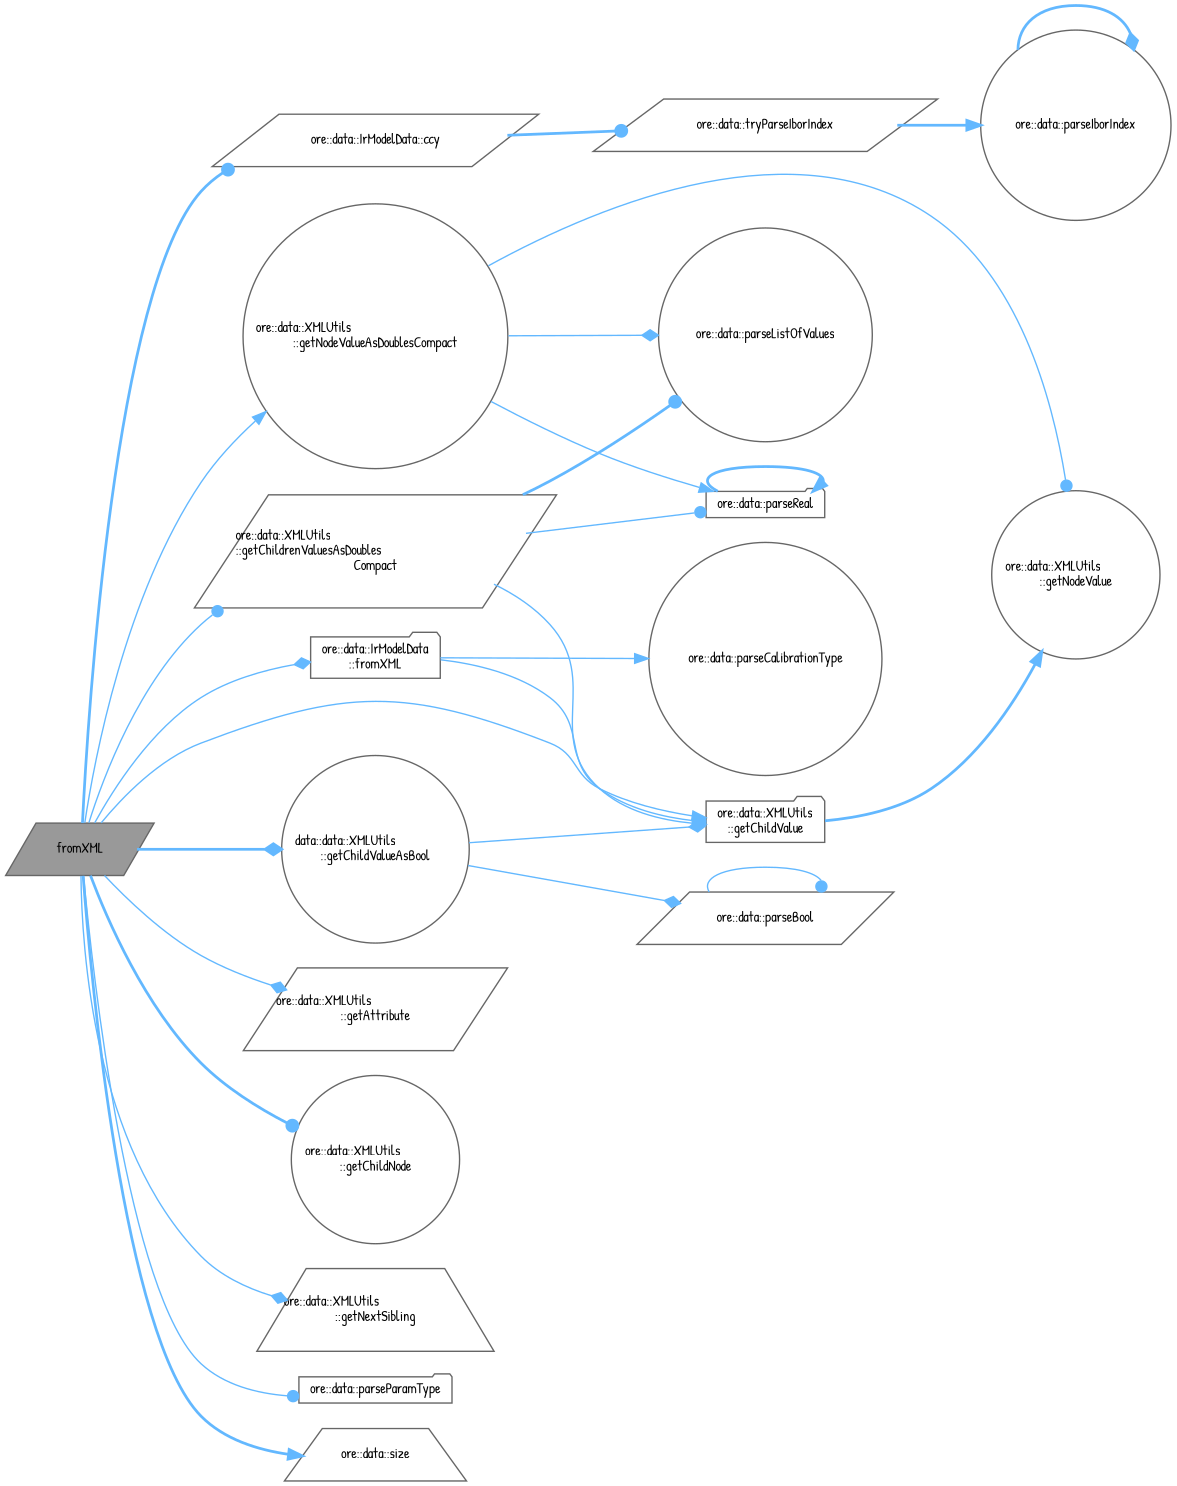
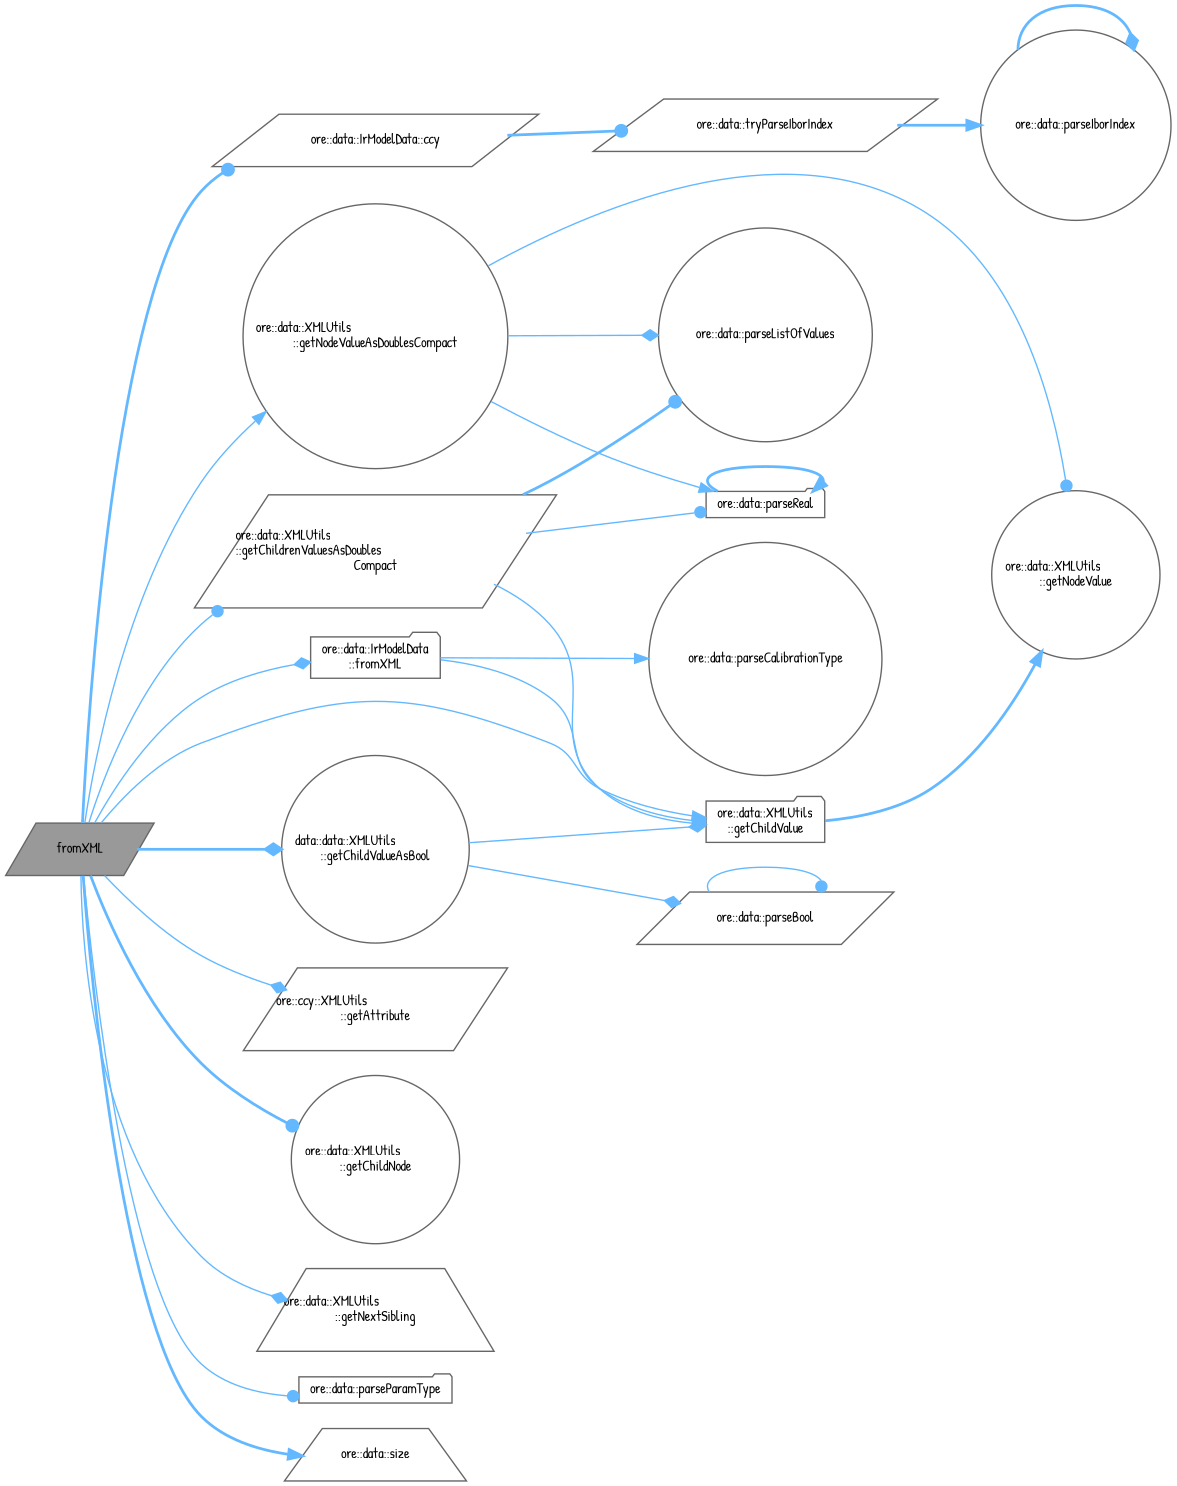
(375, 1009) -> (375, 1009)
